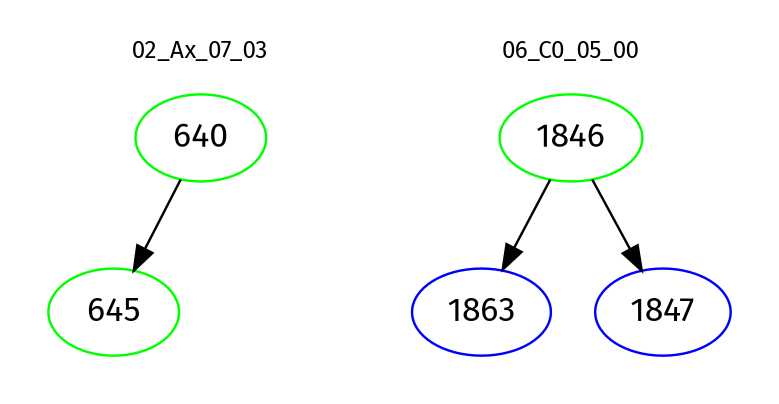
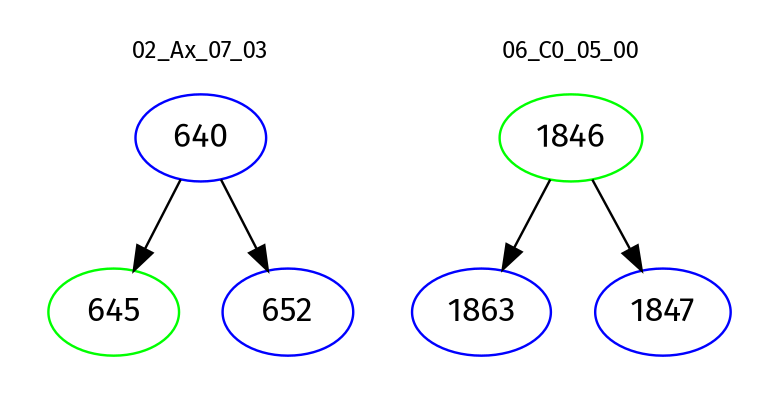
(201, 138) -> (201, 138)
none -> (288, 312)
